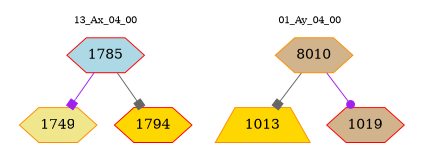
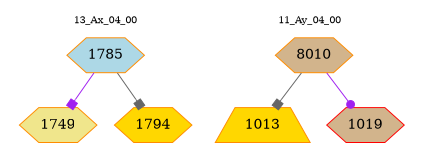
(310, 21) -> (310, 21)
(106, 55) -> (106, 55)
(153, 125) -> (153, 125)
